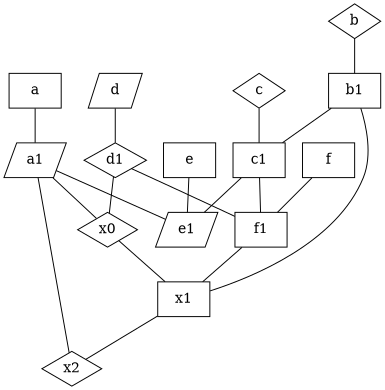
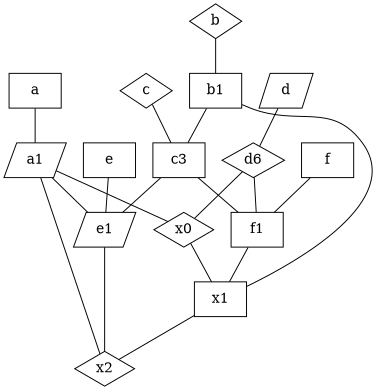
(115, 160) -> (253, 160)
(259, 160) -> (179, 160)
none -> (105, 299)
